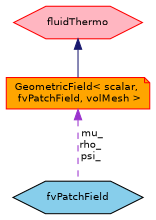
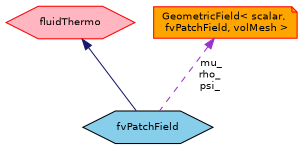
(78, 63) -> (112, 79)
